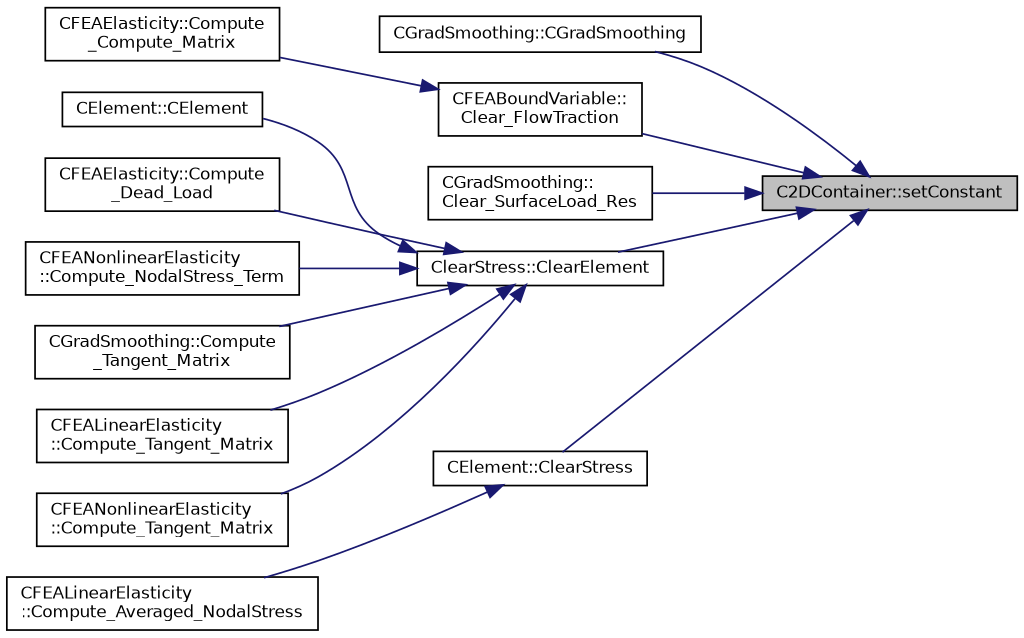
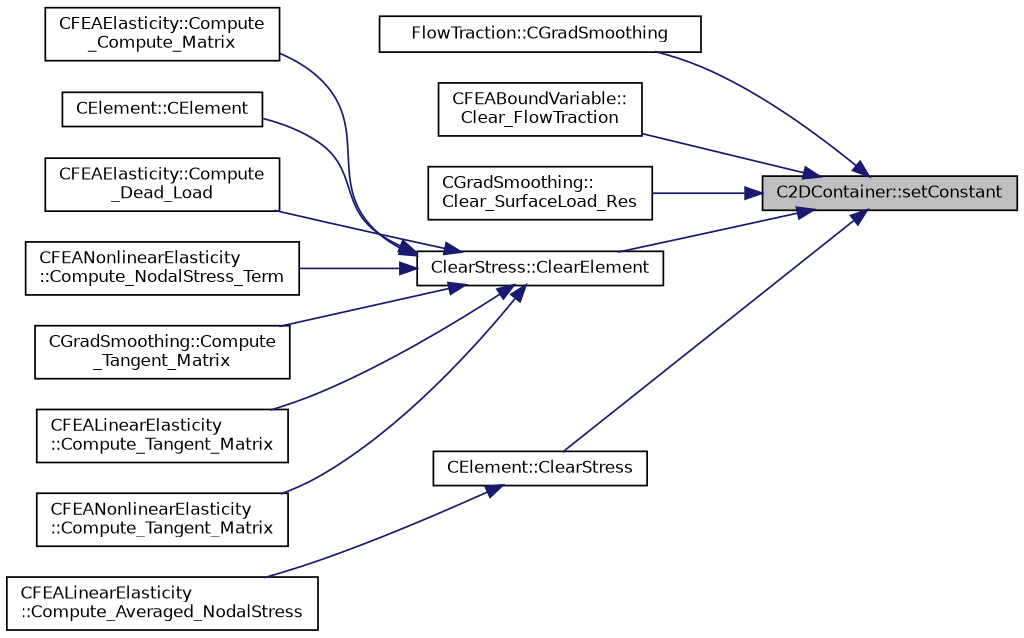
(540, 34) -> (540, 34)
(351, 72) -> (348, 146)
